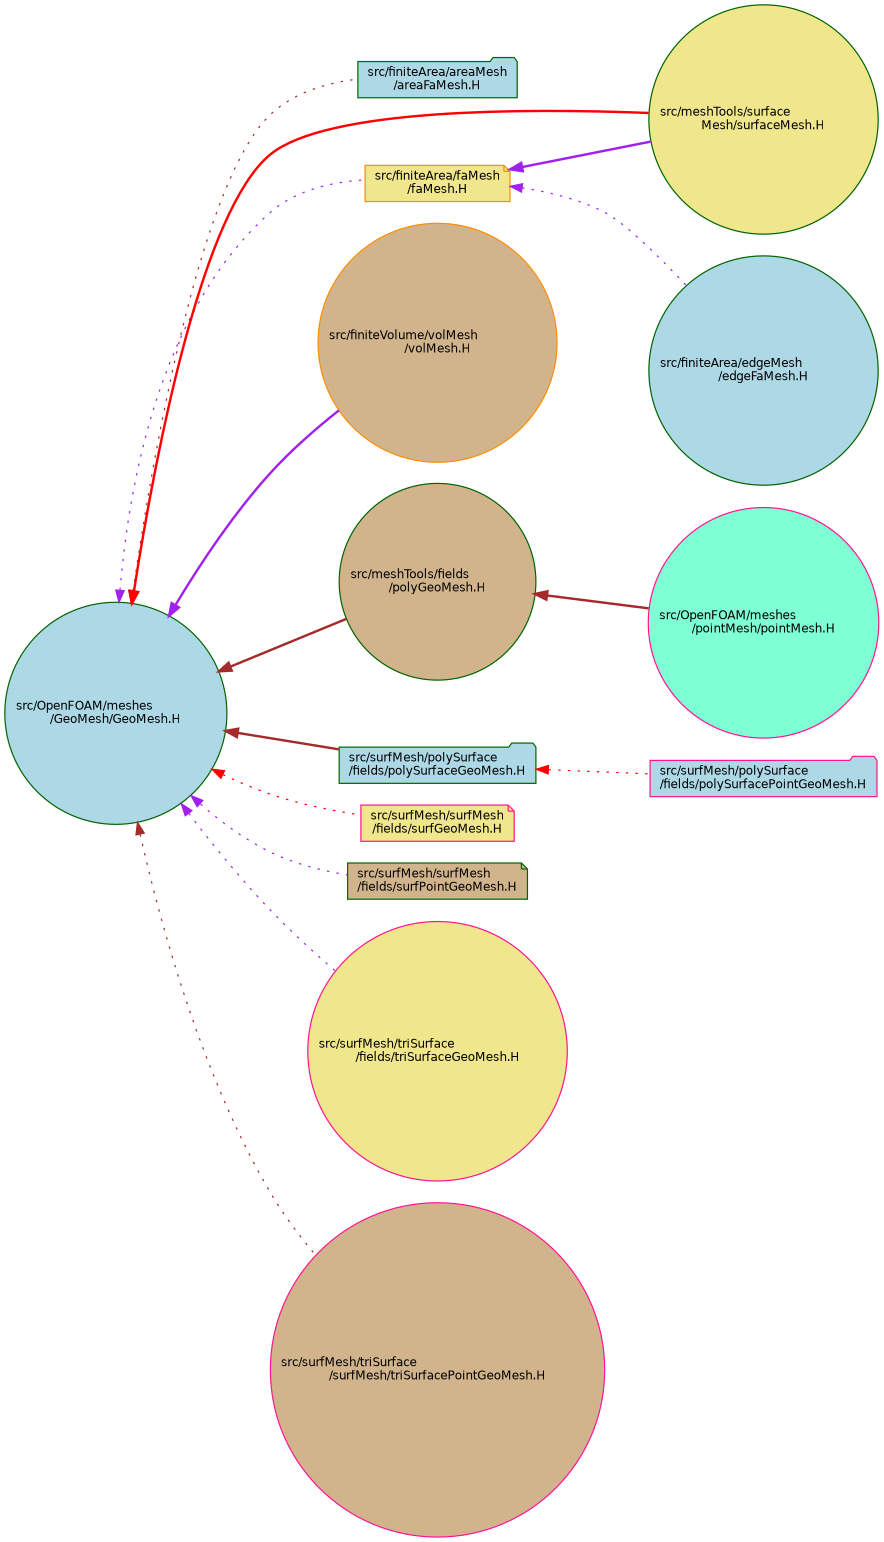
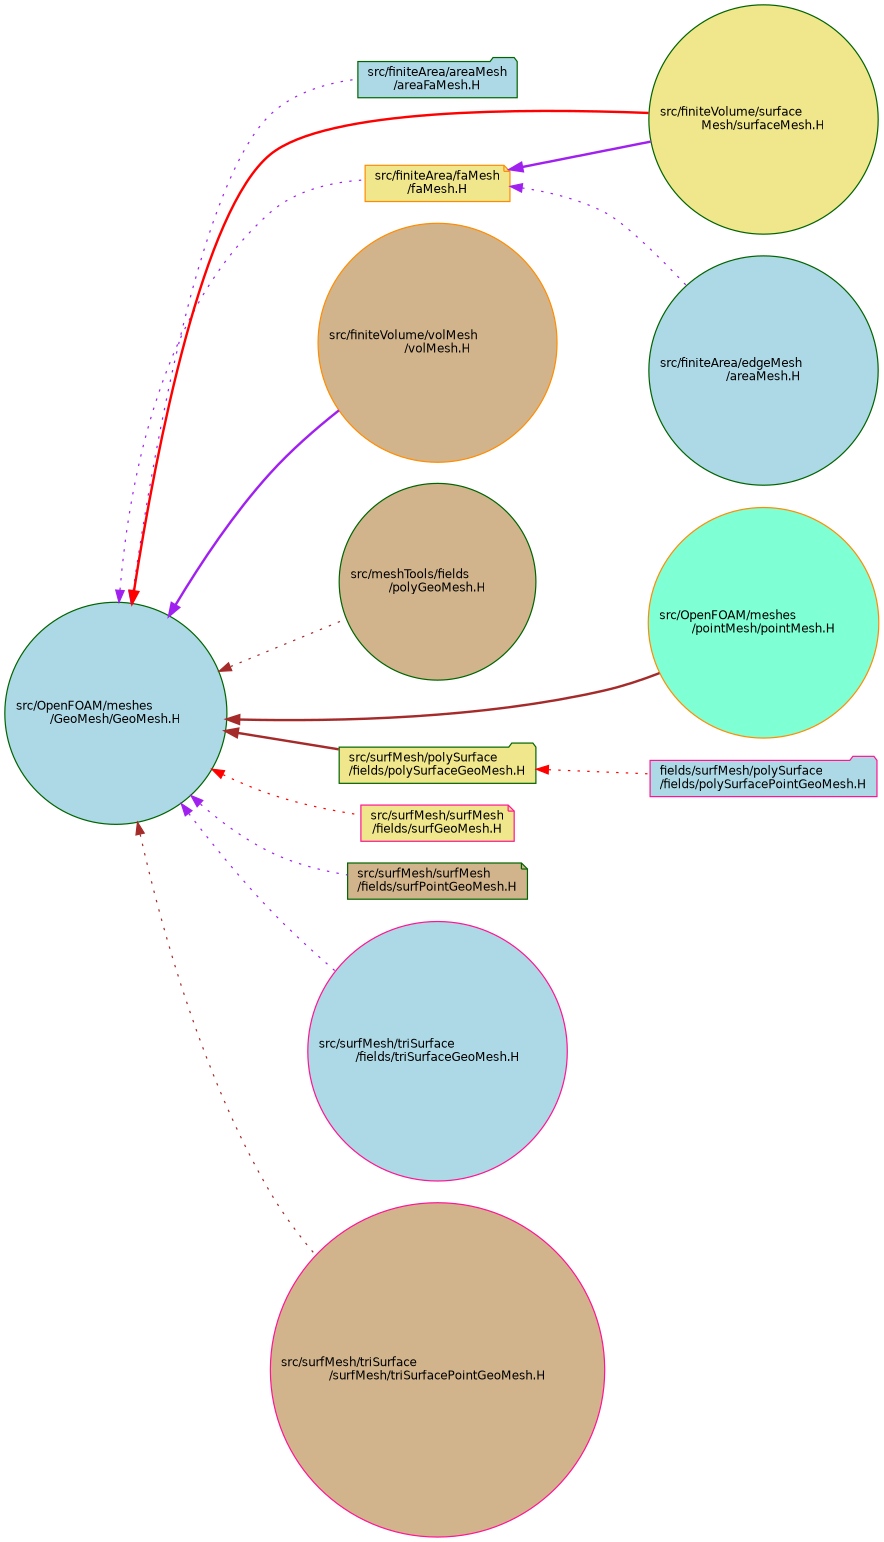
(764, 119) -> (764, 119)
(198, 270) -> (198, 270)
(764, 371) -> (764, 371)
(598, 602) -> (452, 713)
(764, 623) -> (764, 623)
(288, 643) -> (288, 643)
(438, 765) -> (438, 765)
(764, 778) -> (764, 778)
(438, 1051) -> (438, 1051)
